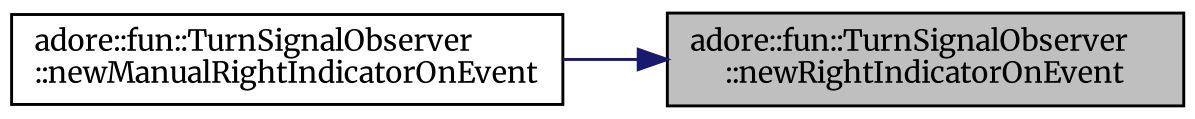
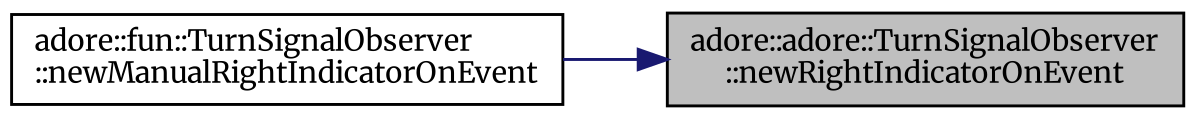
(926, 59) -> (926, 59)
